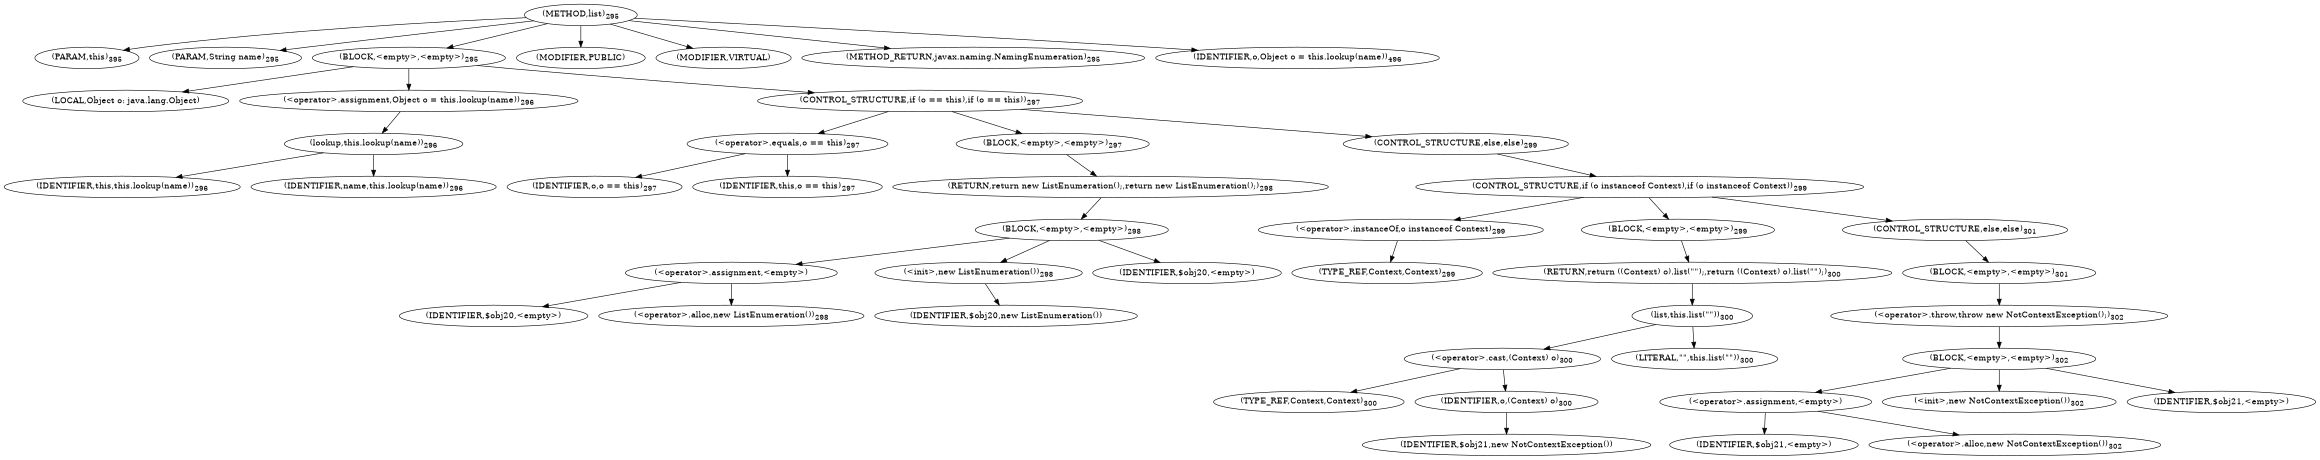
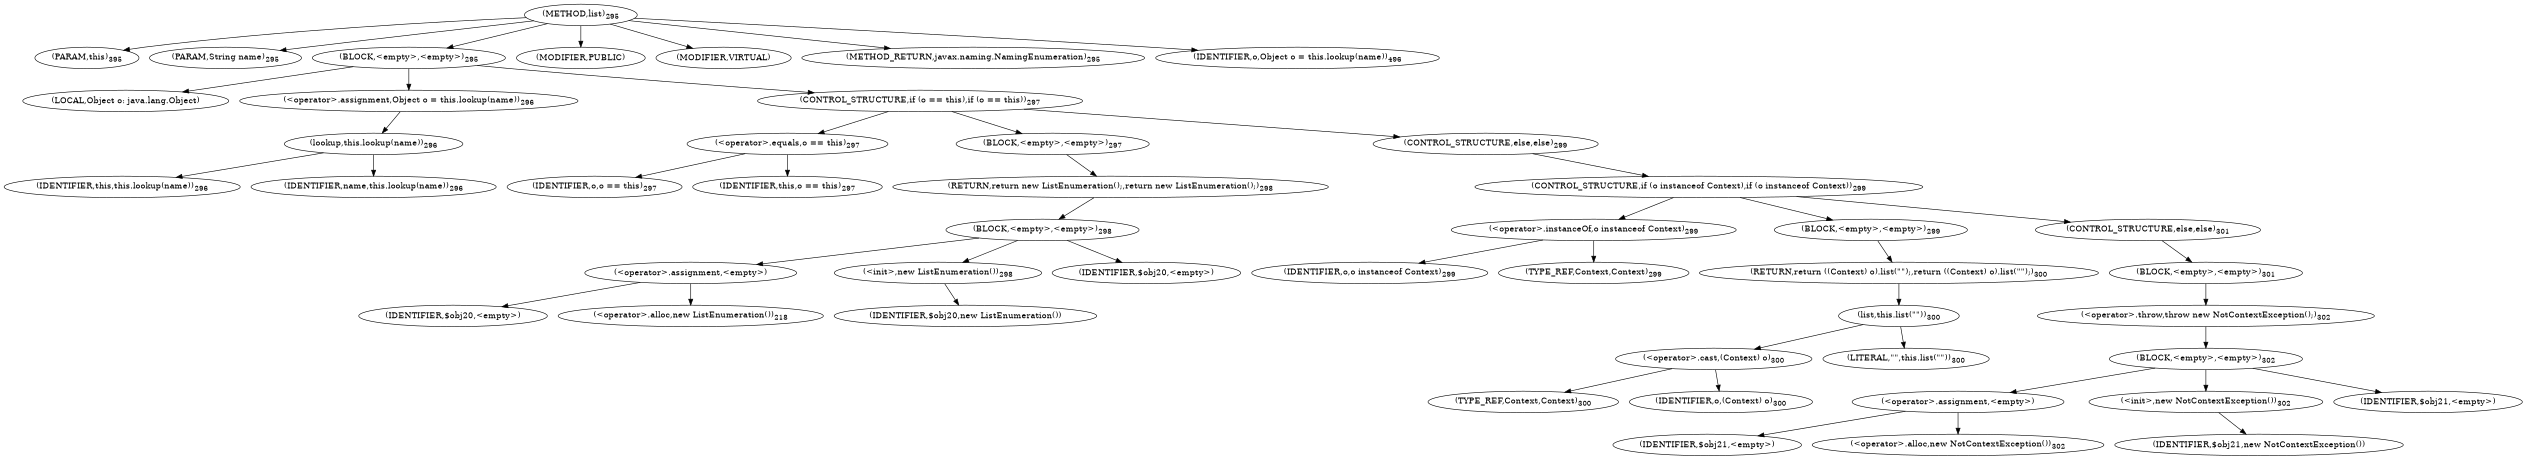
none -> (1370, 273)
(822, 315) -> (781, 315)
(1507, 421) -> (2230, 421)
